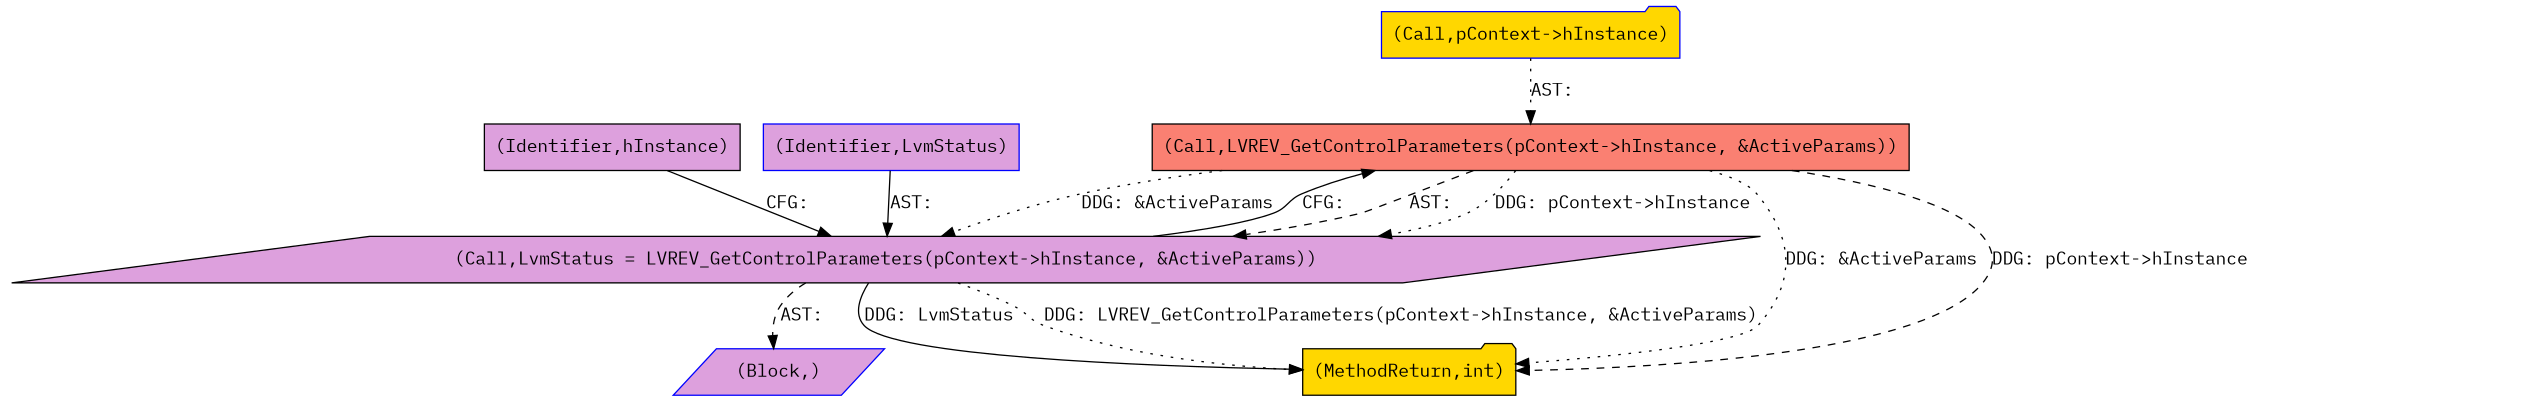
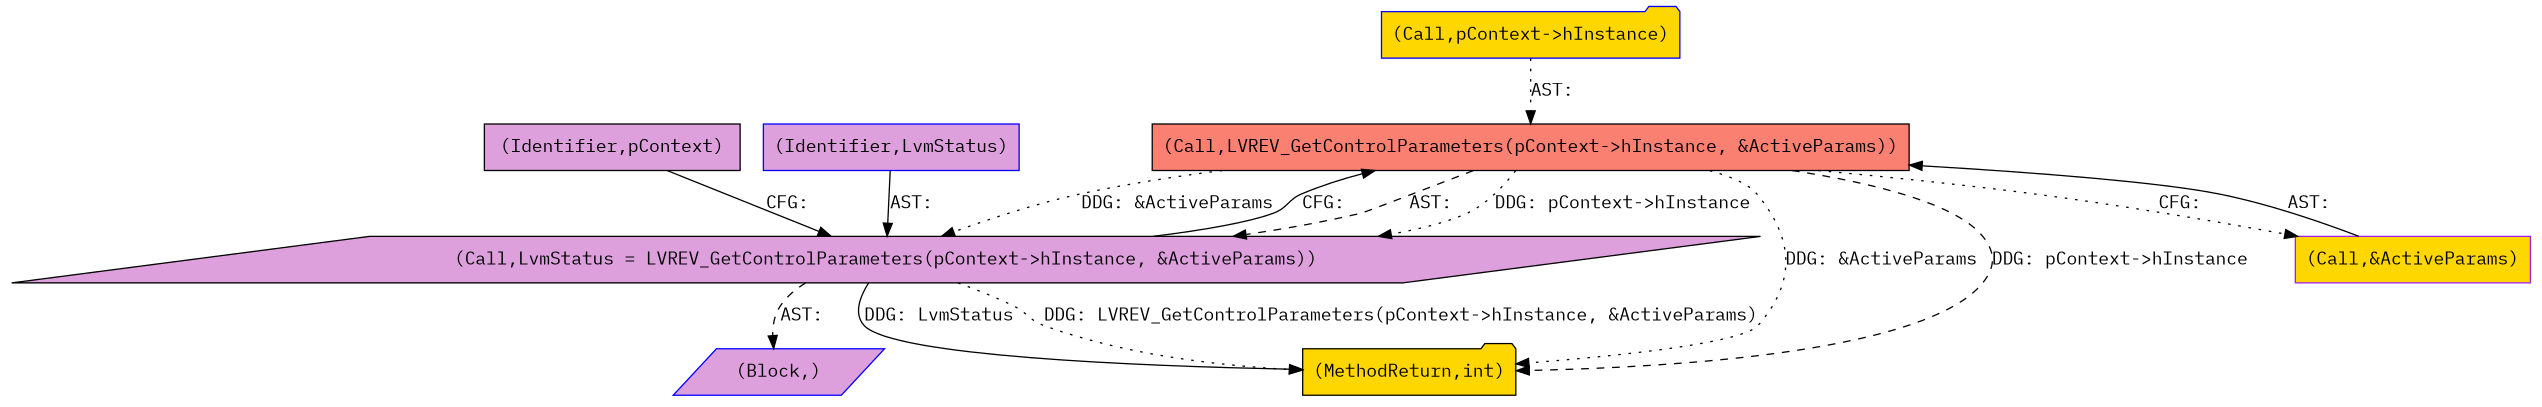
(612, 147) -> (612, 147)
none -> (2413, 260)
